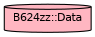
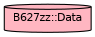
(48, 18) -> (48, 18)
